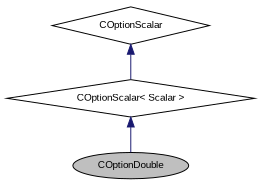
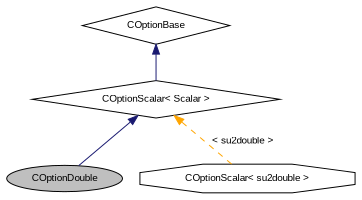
(131, 26) -> (156, 26)
none -> (247, 179)
